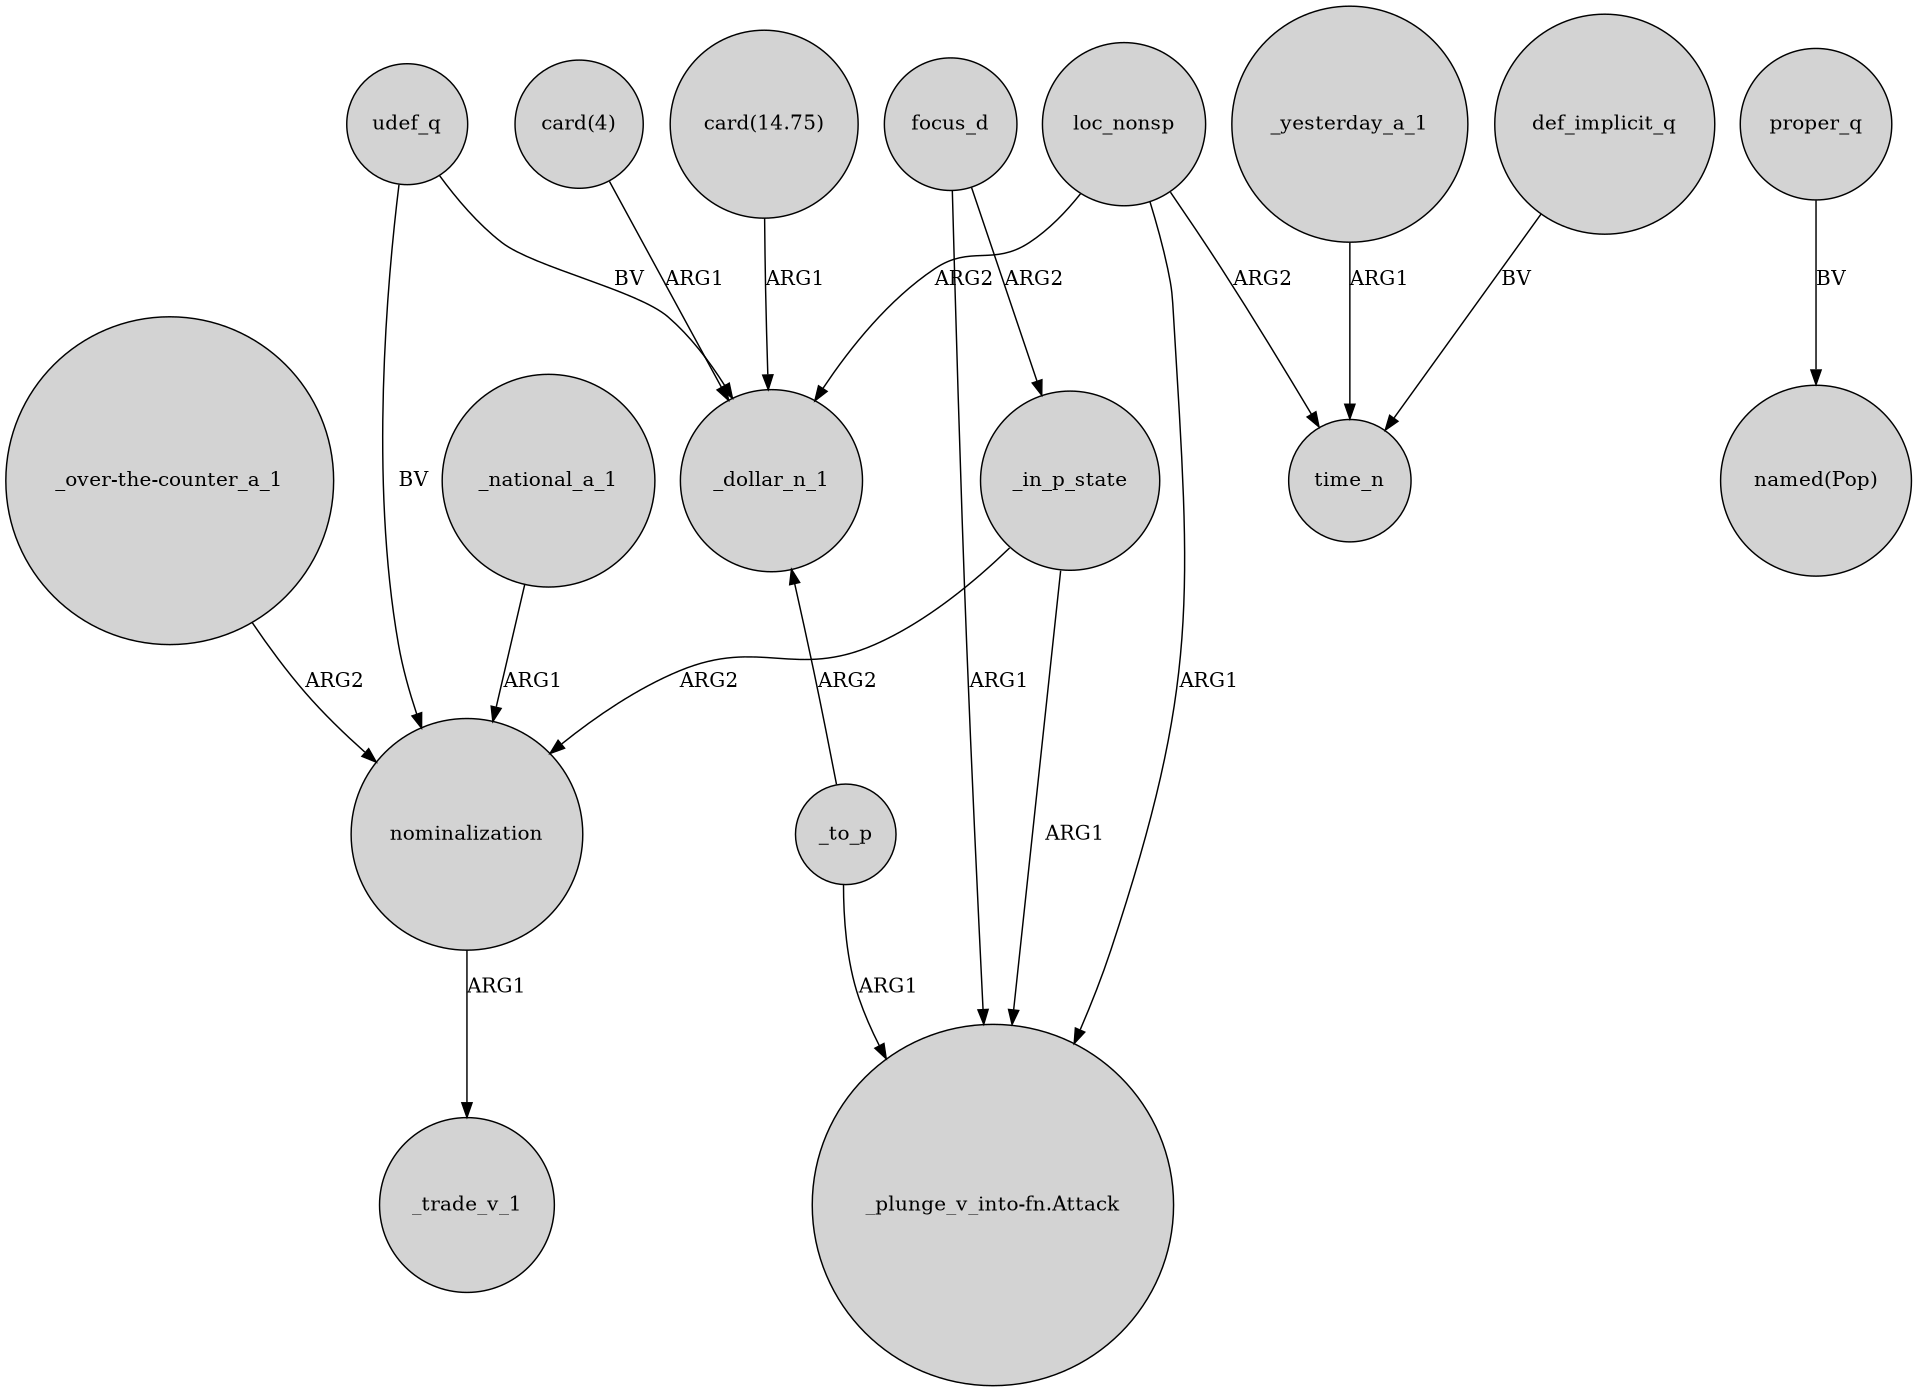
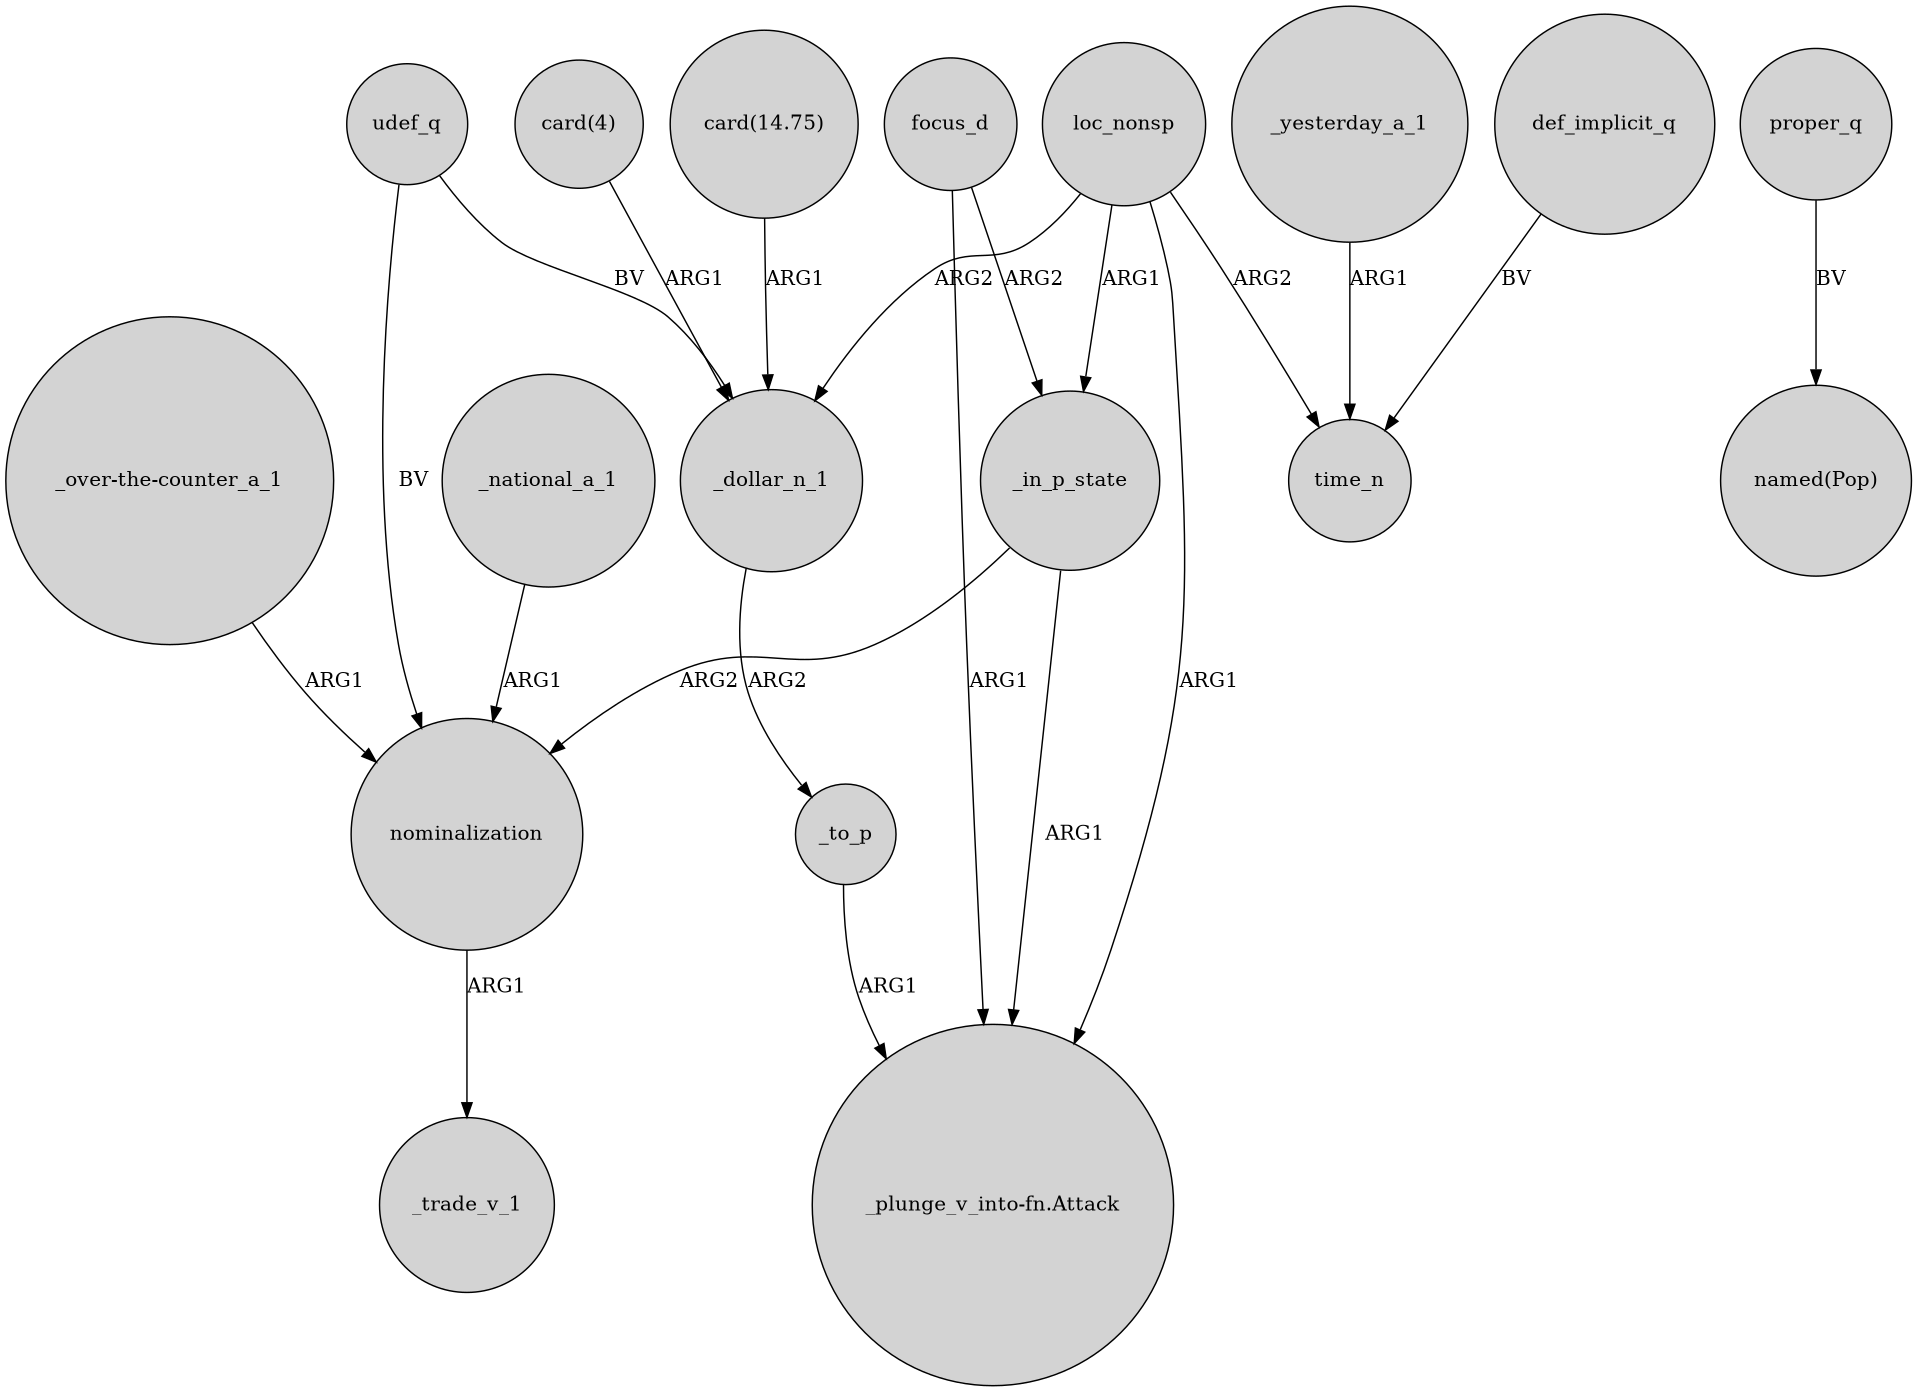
none -> (1099, 291)
(335, 682) -> (335, 682)
(816, 684) -> (746, 684)
